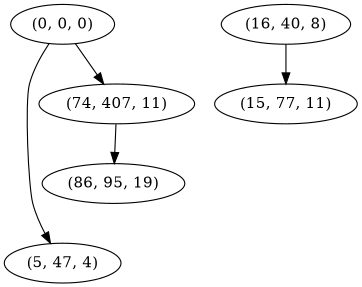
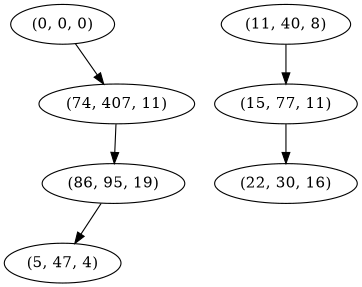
(286, 24) -> (286, 24)
(28, 138) -> (91, 219)
none -> (286, 184)
